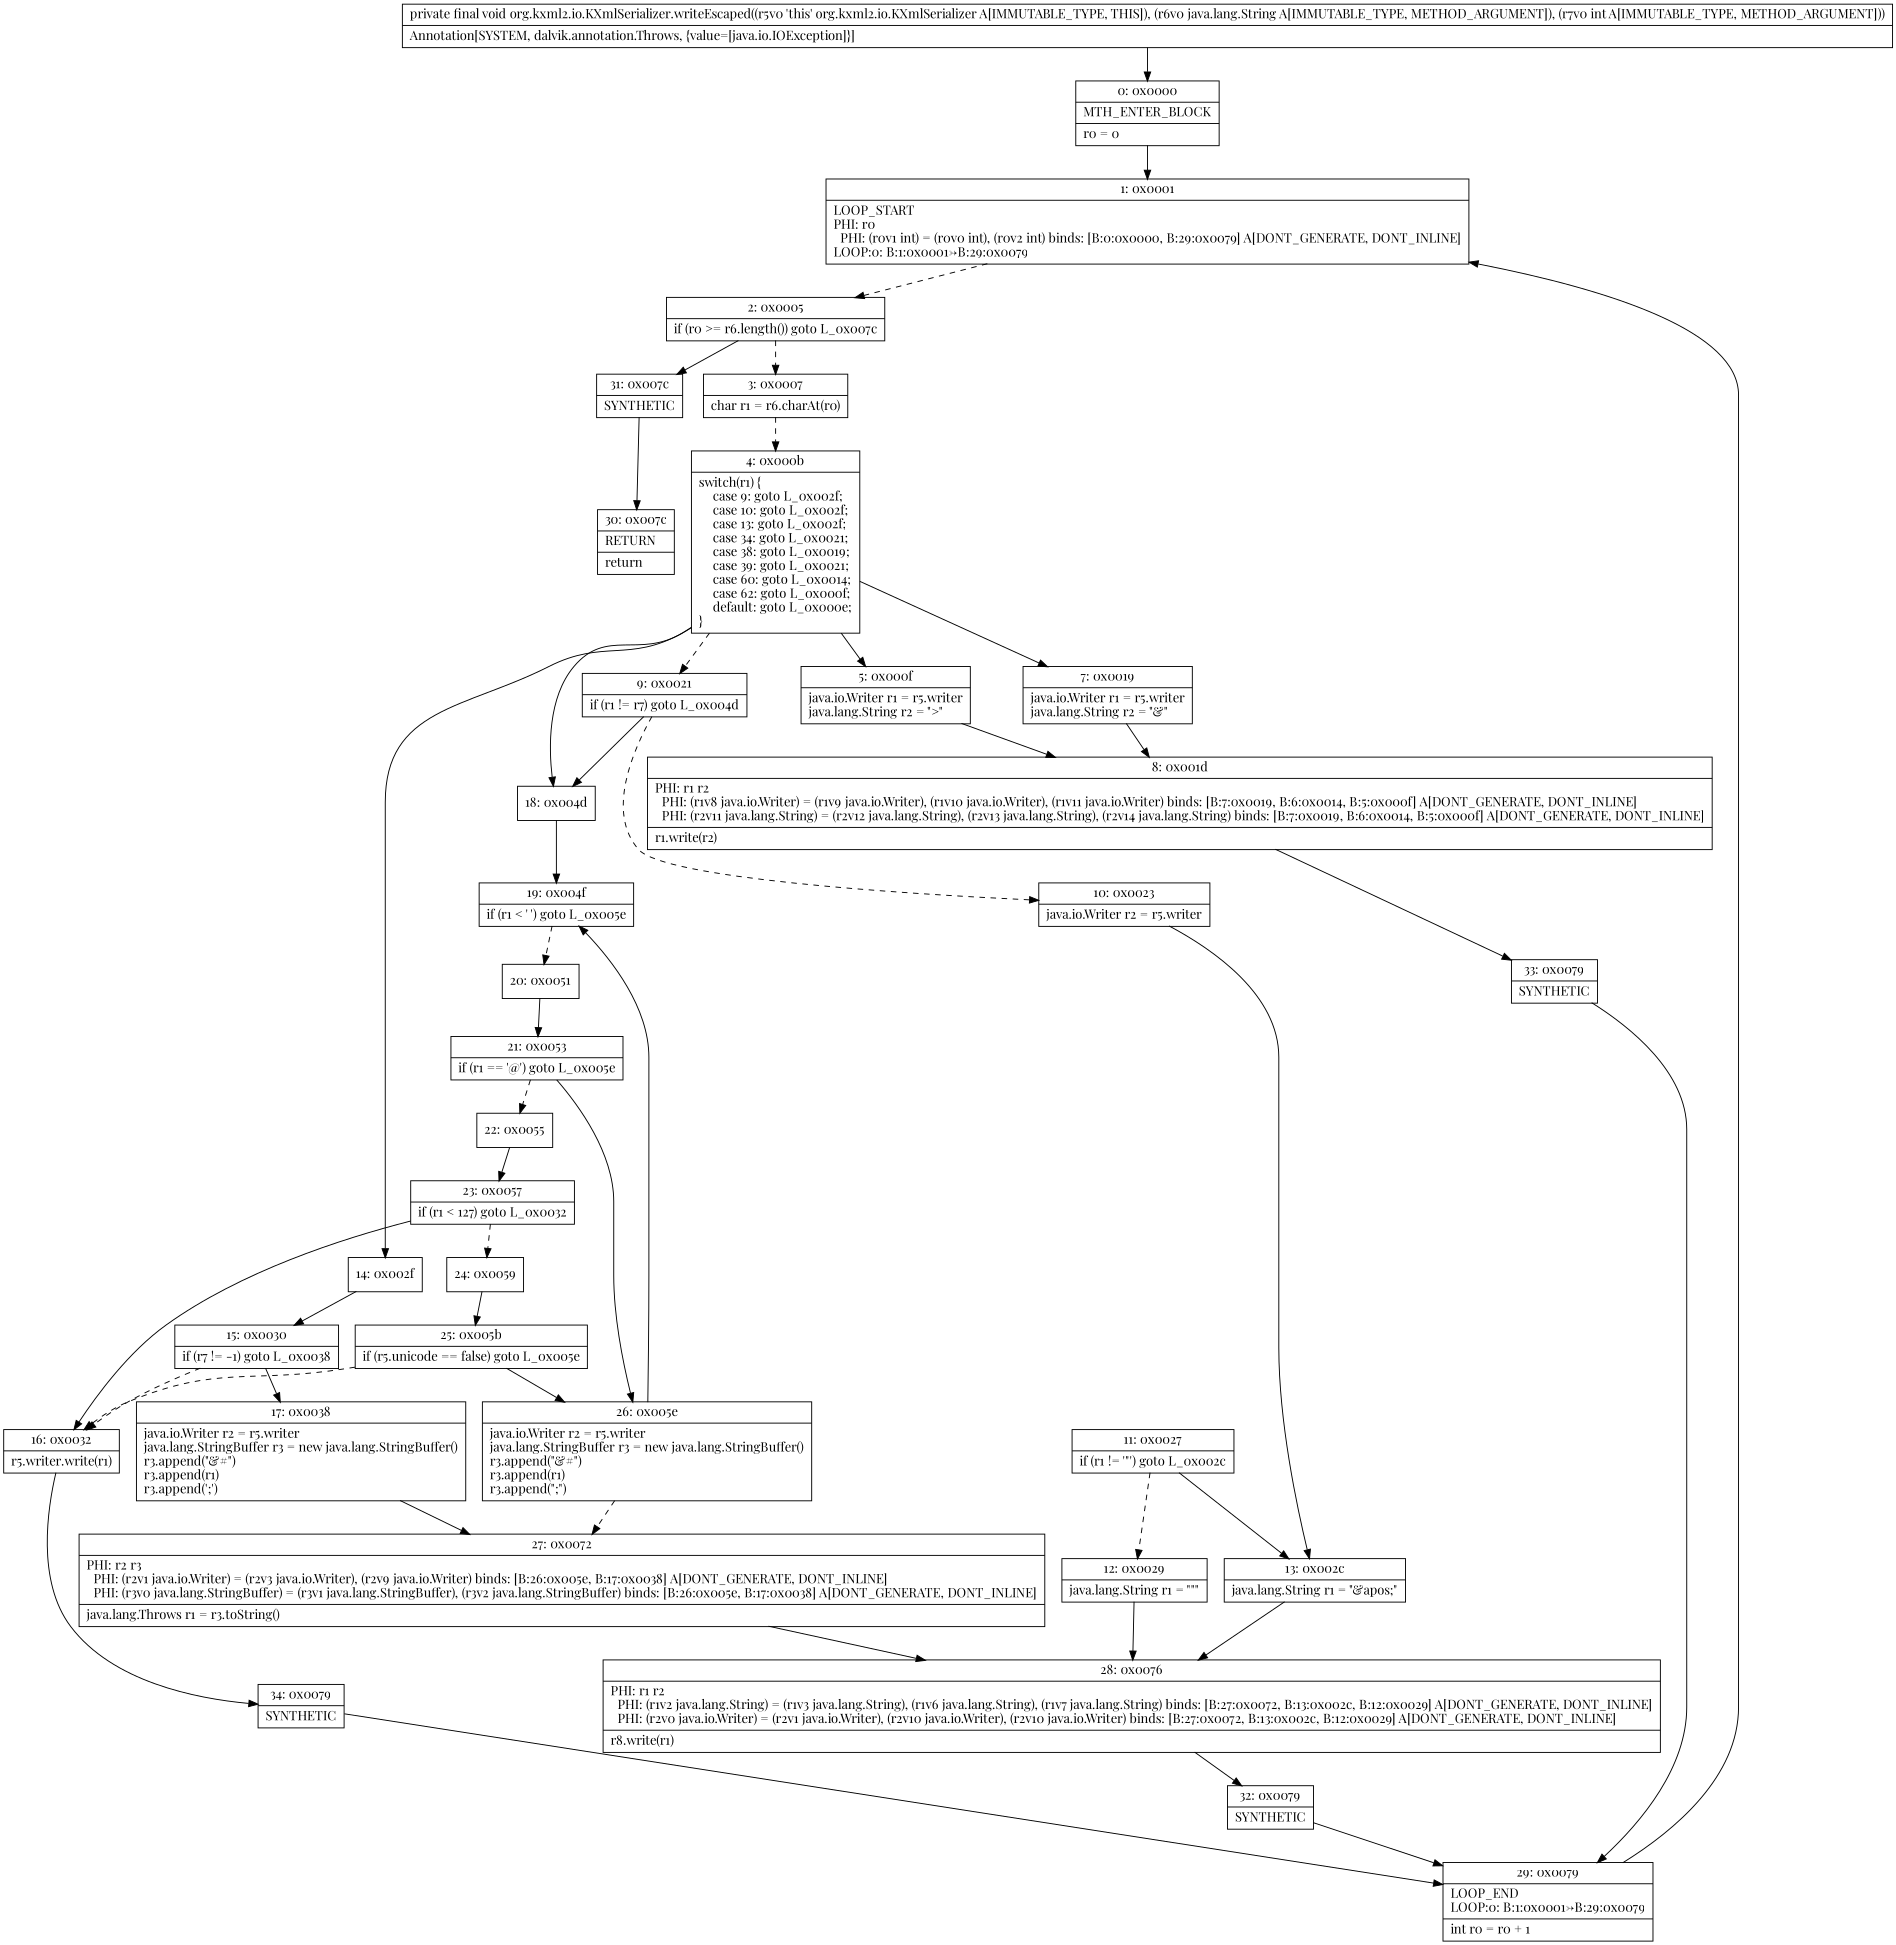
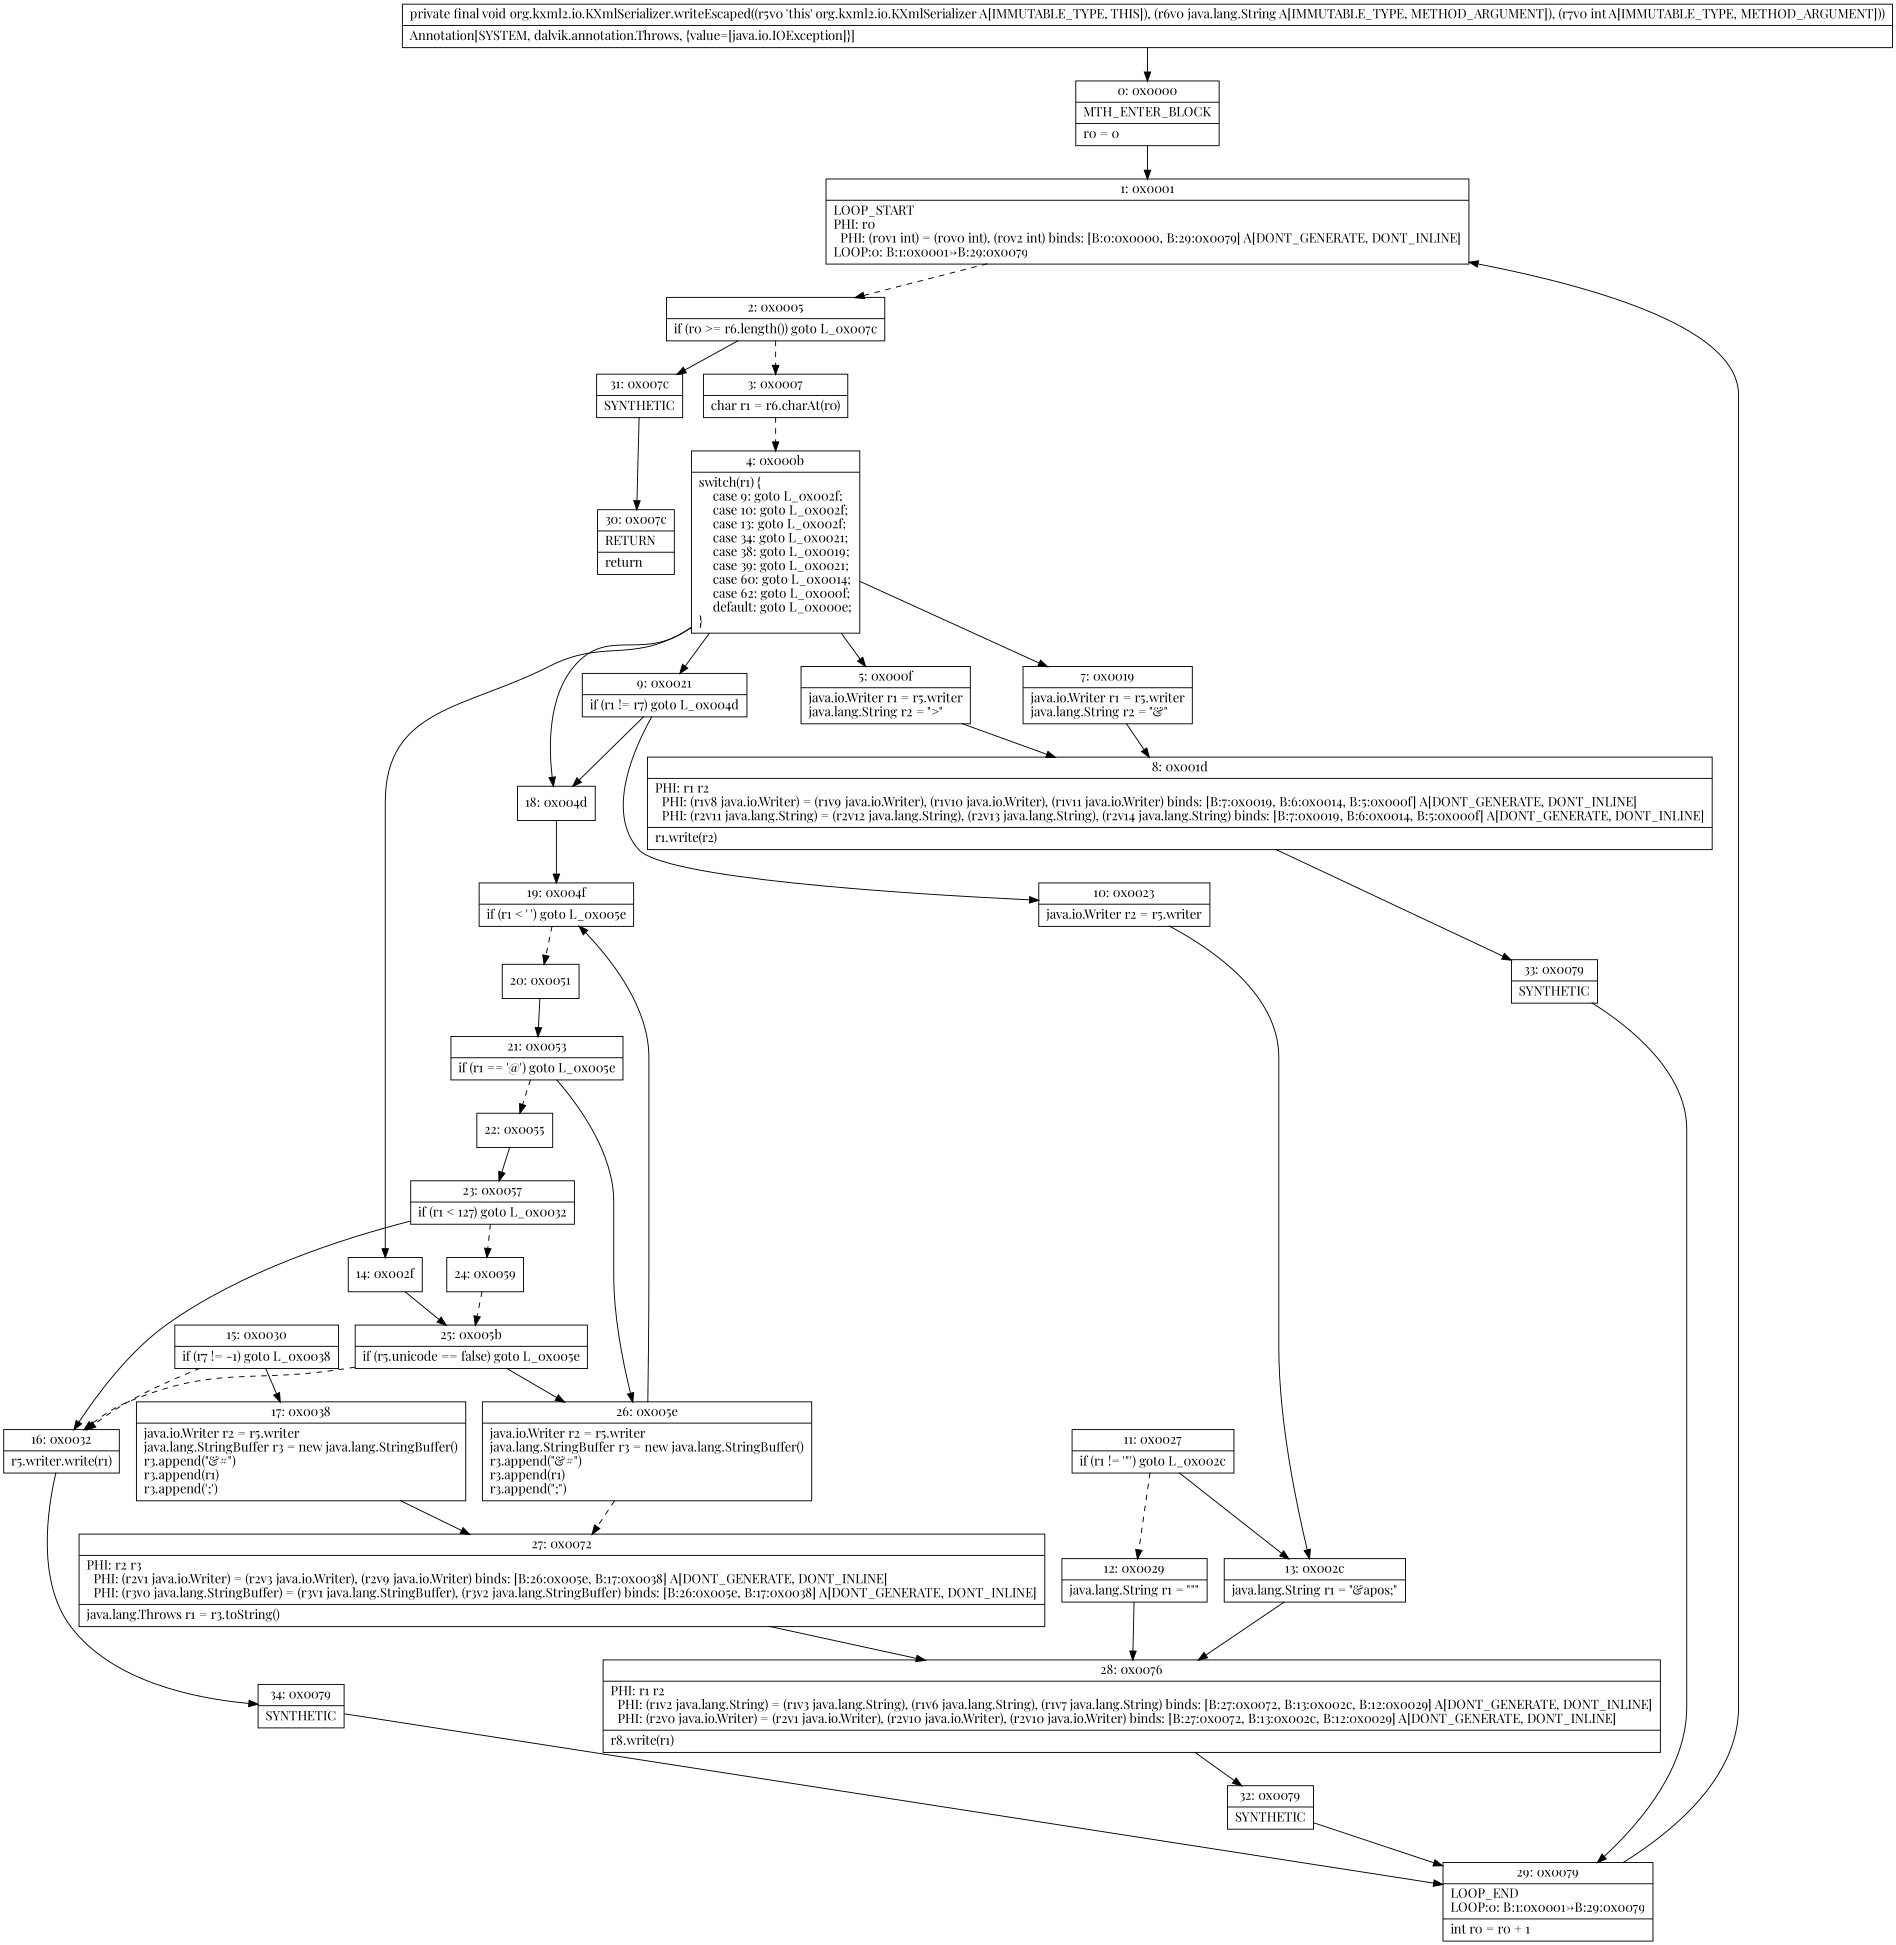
(697, 650) -> (697, 650)
(761, 879) -> (761, 879)
(480, 1304) -> (480, 1304)
(329, 1306) -> (422, 1305)
